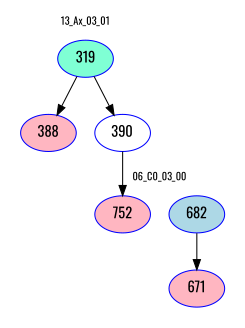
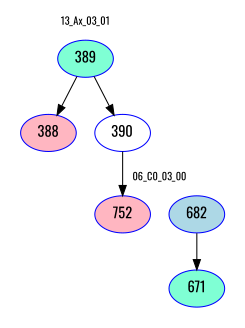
(86, 59) -> (86, 59)
(197, 289) -> (197, 289)
